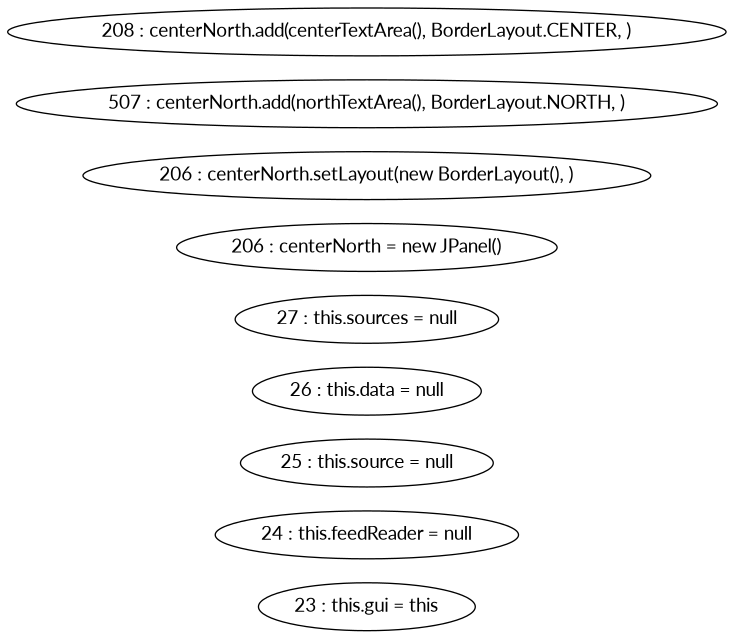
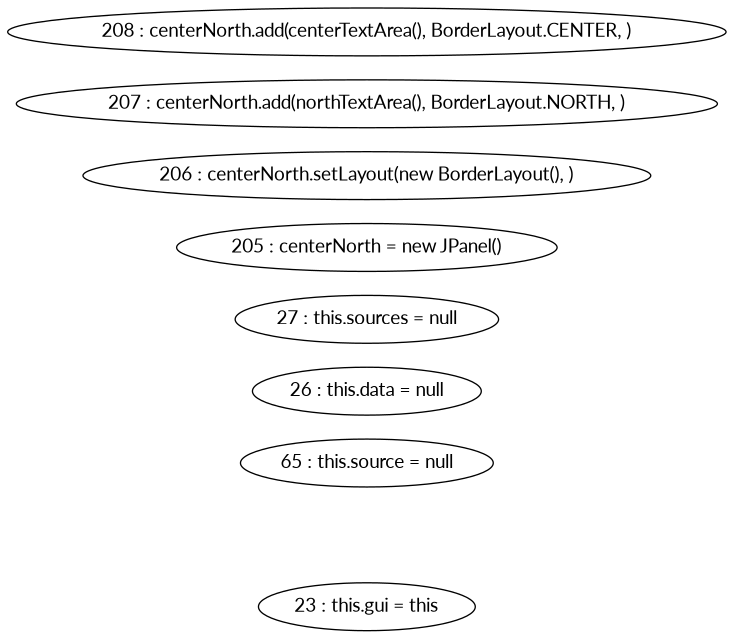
(367, 104) -> (367, 104)
(367, 247) -> (367, 247)
(367, 463) -> (367, 463)
(367, 535) -> none
